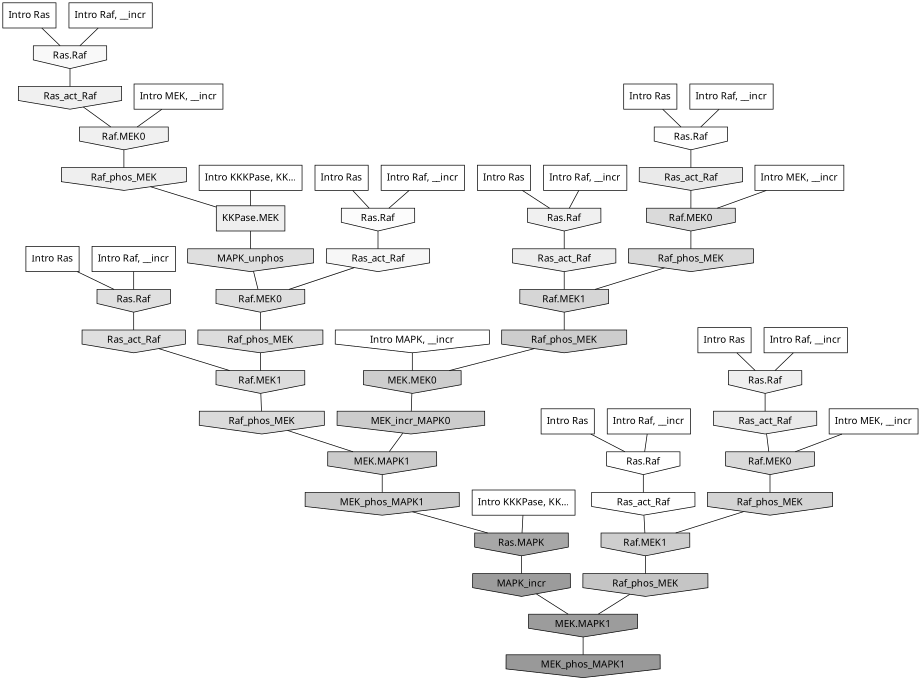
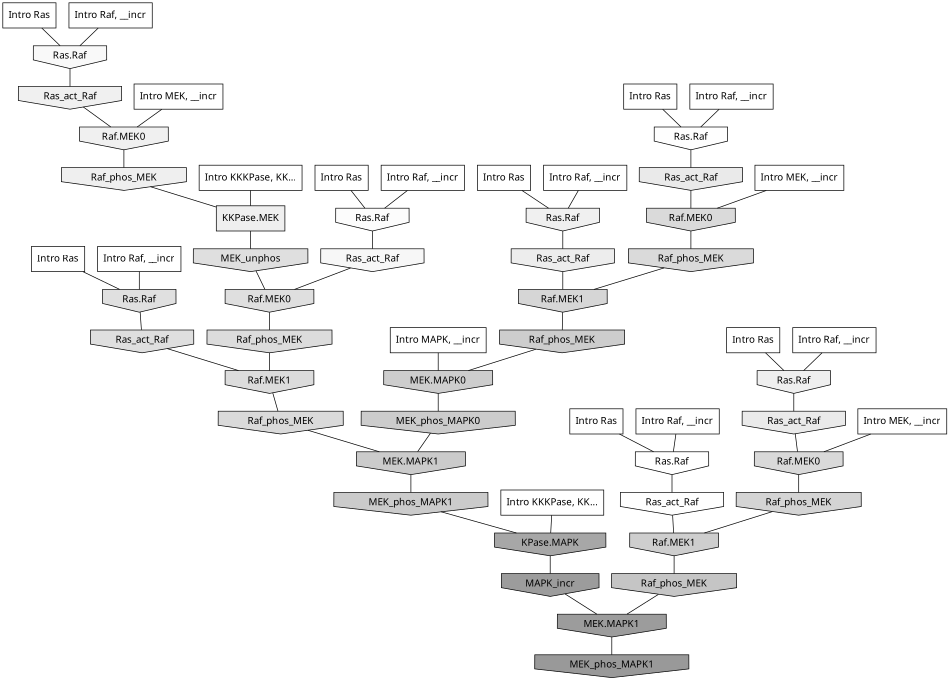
(251, 259) -> (251, 259)
(412, 340) -> (438, 340)
(412, 381) -> (438, 381)
(411, 421) -> (438, 421)
(522, 543) -> (550, 543)
